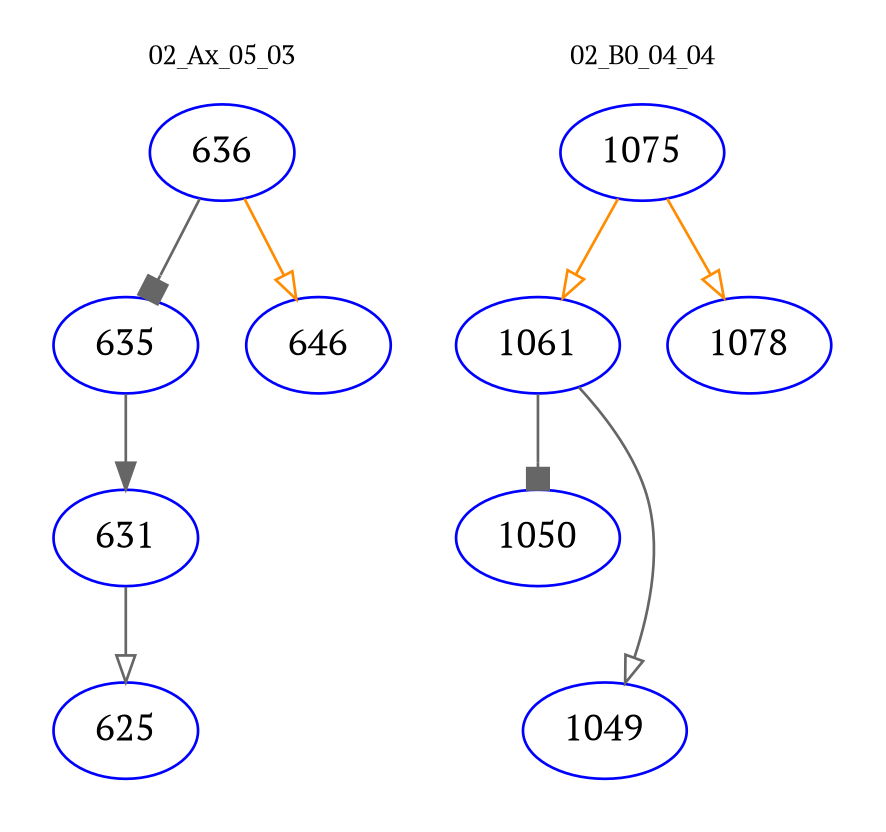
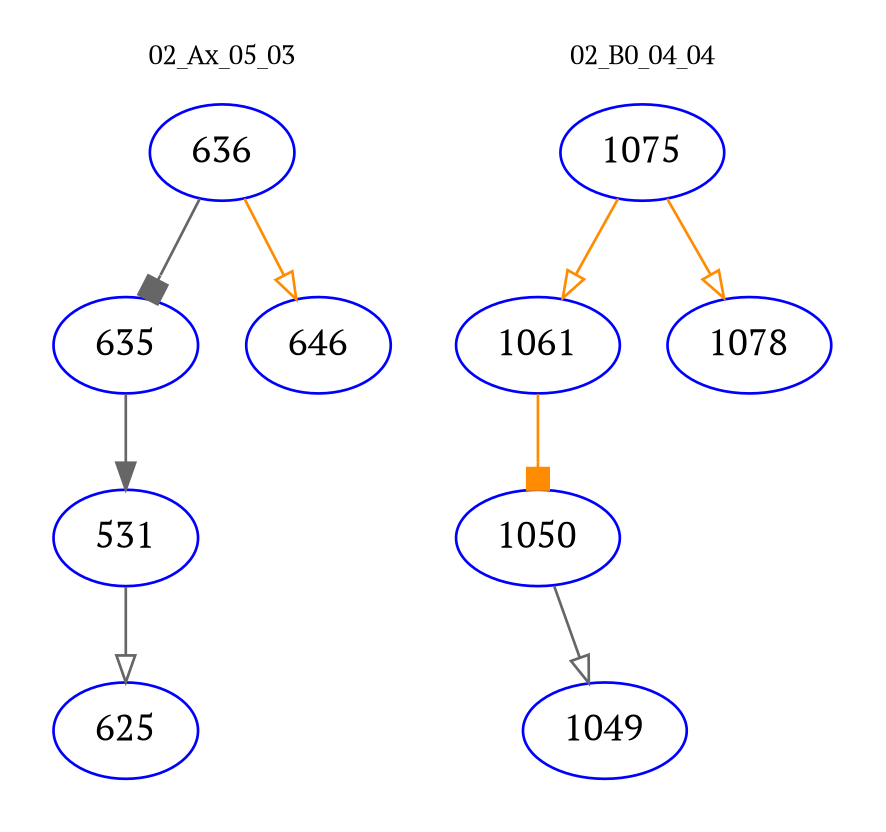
(538, 428) -> (538, 428)
(651, 513) -> (567, 622)
(126, 538) -> (126, 538)
